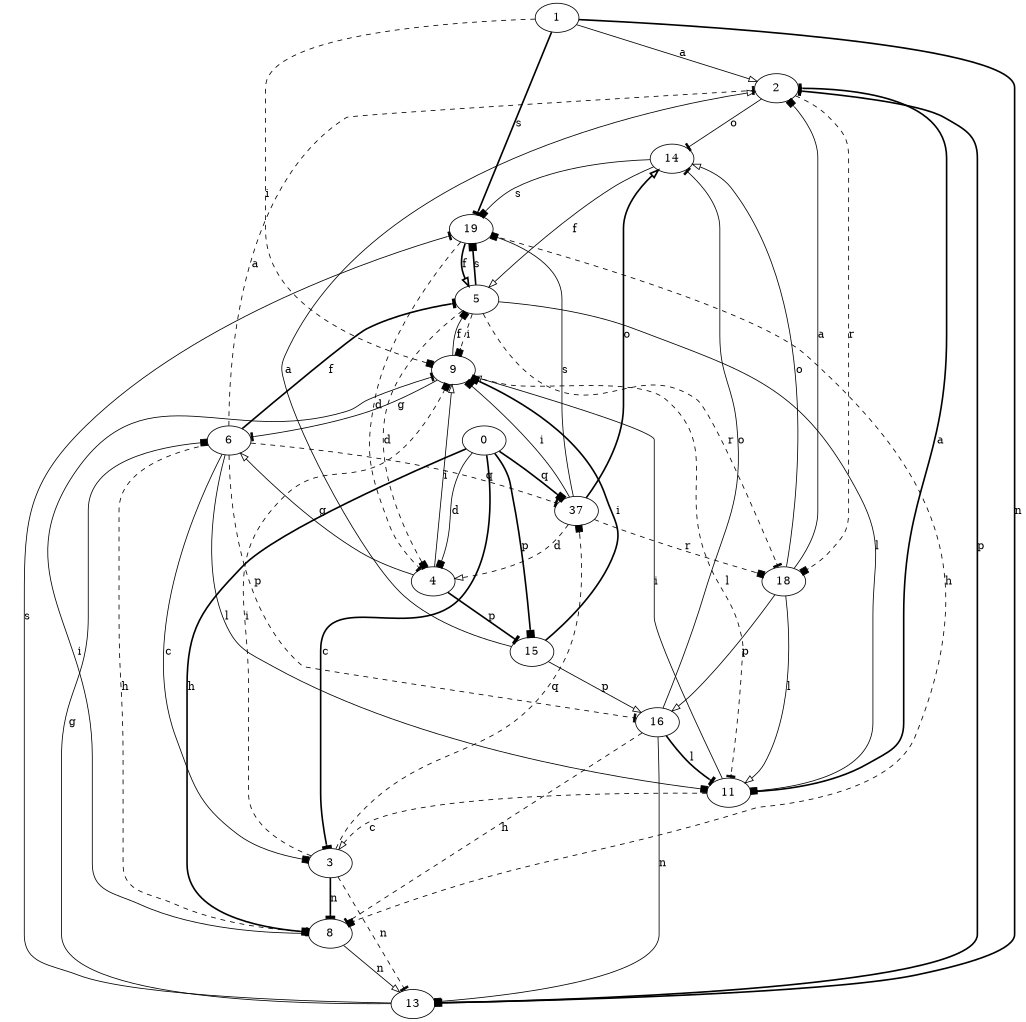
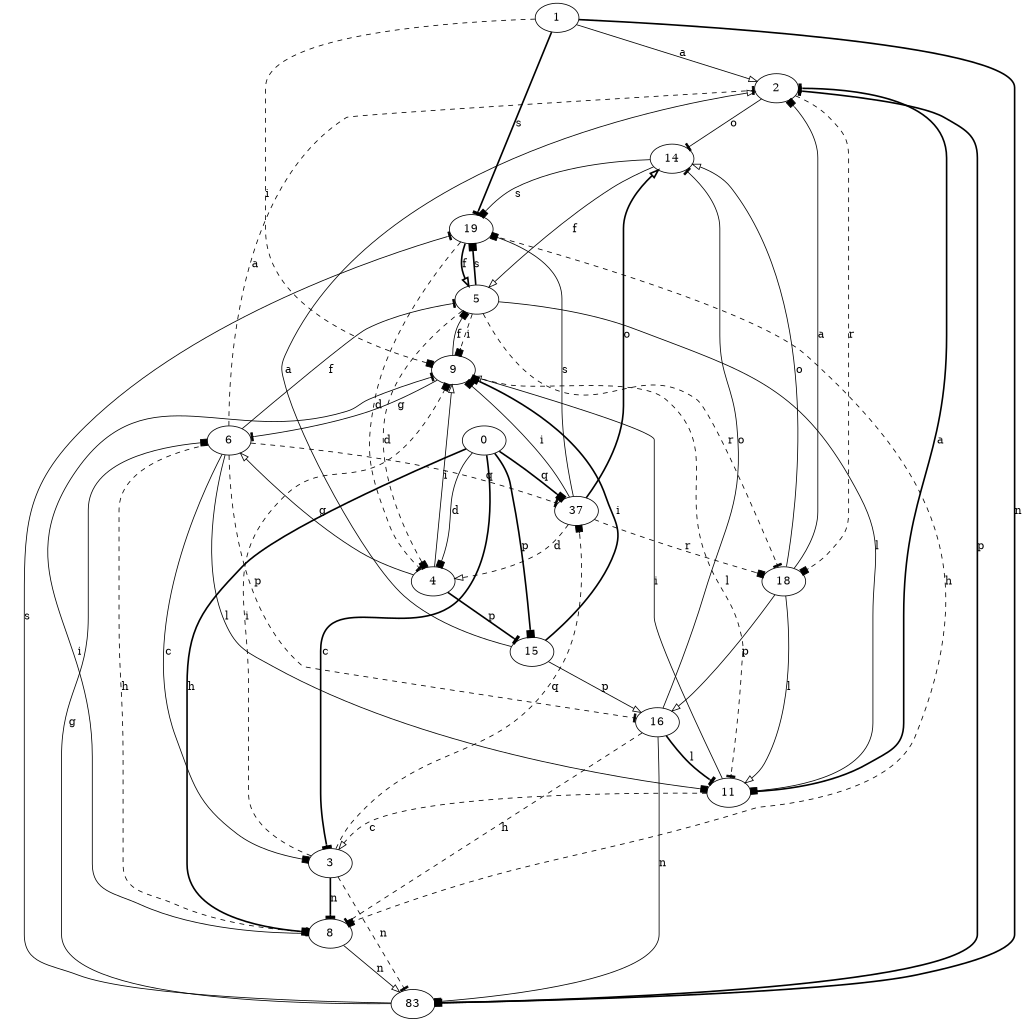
(338, 350) -> (338, 350)
(413, 1004) -> (413, 1004)
